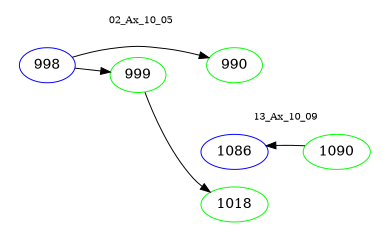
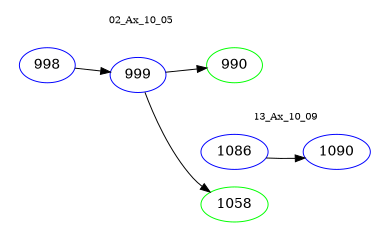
(136, 46) -> (181, 71)
(138, 75) -> (138, 75)
(290, 145) -> (281, 158)
(337, 152) -> (337, 152)
(235, 204) -> (235, 204)
